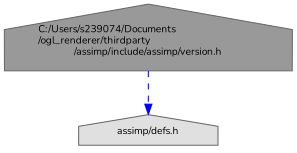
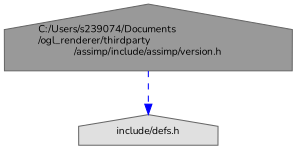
(148, 132) -> (148, 132)
